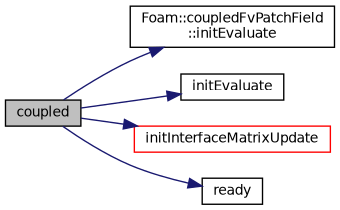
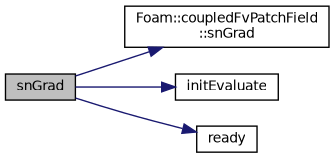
(232, 27) -> (227, 27)
(43, 113) -> (40, 87)
(232, 139) -> none
